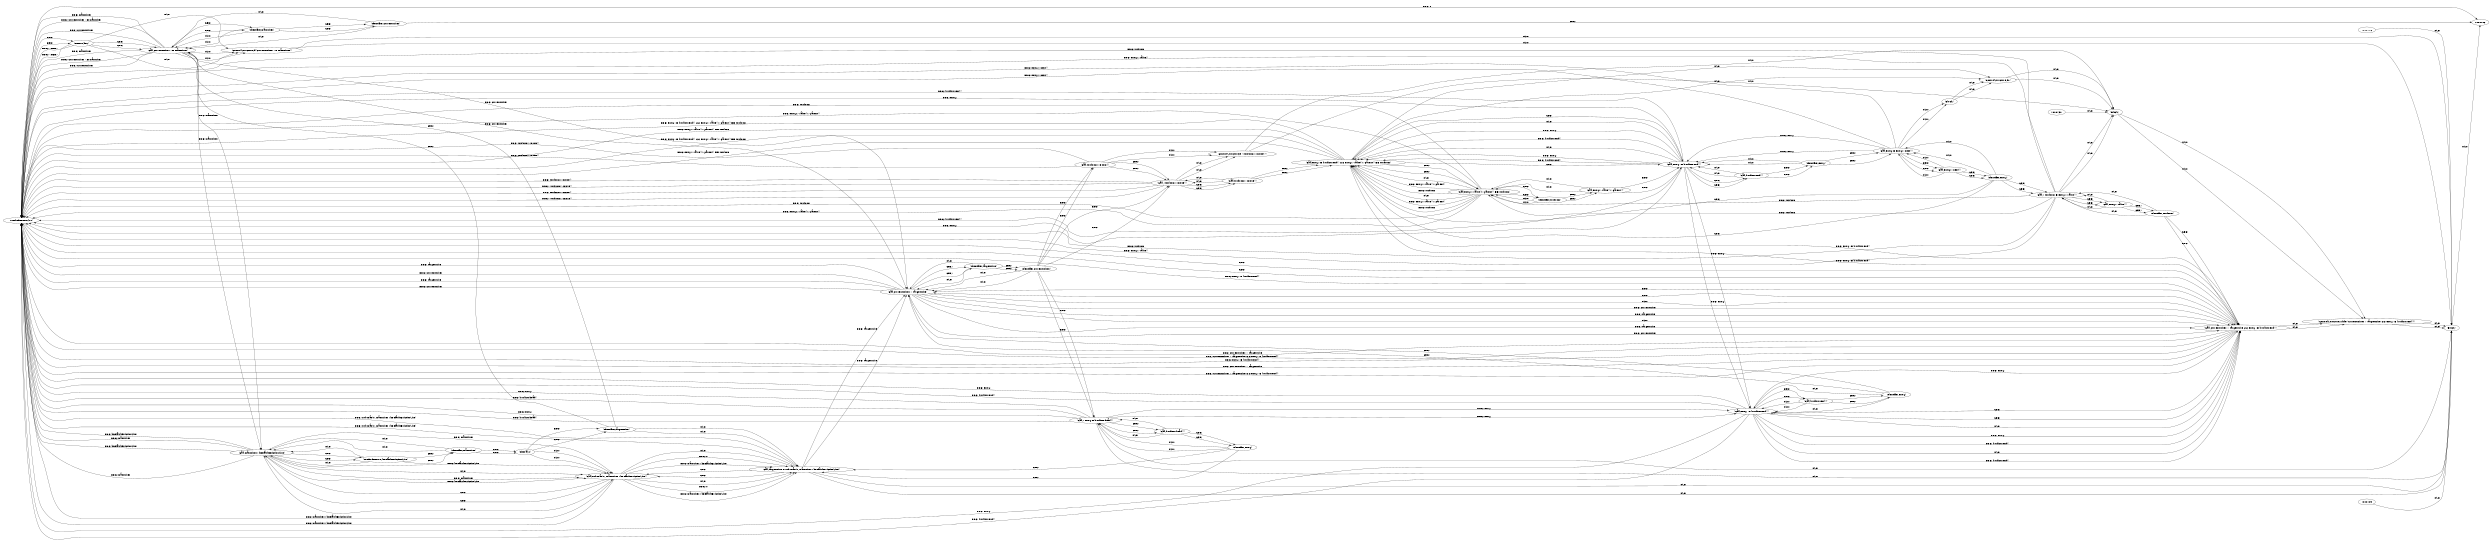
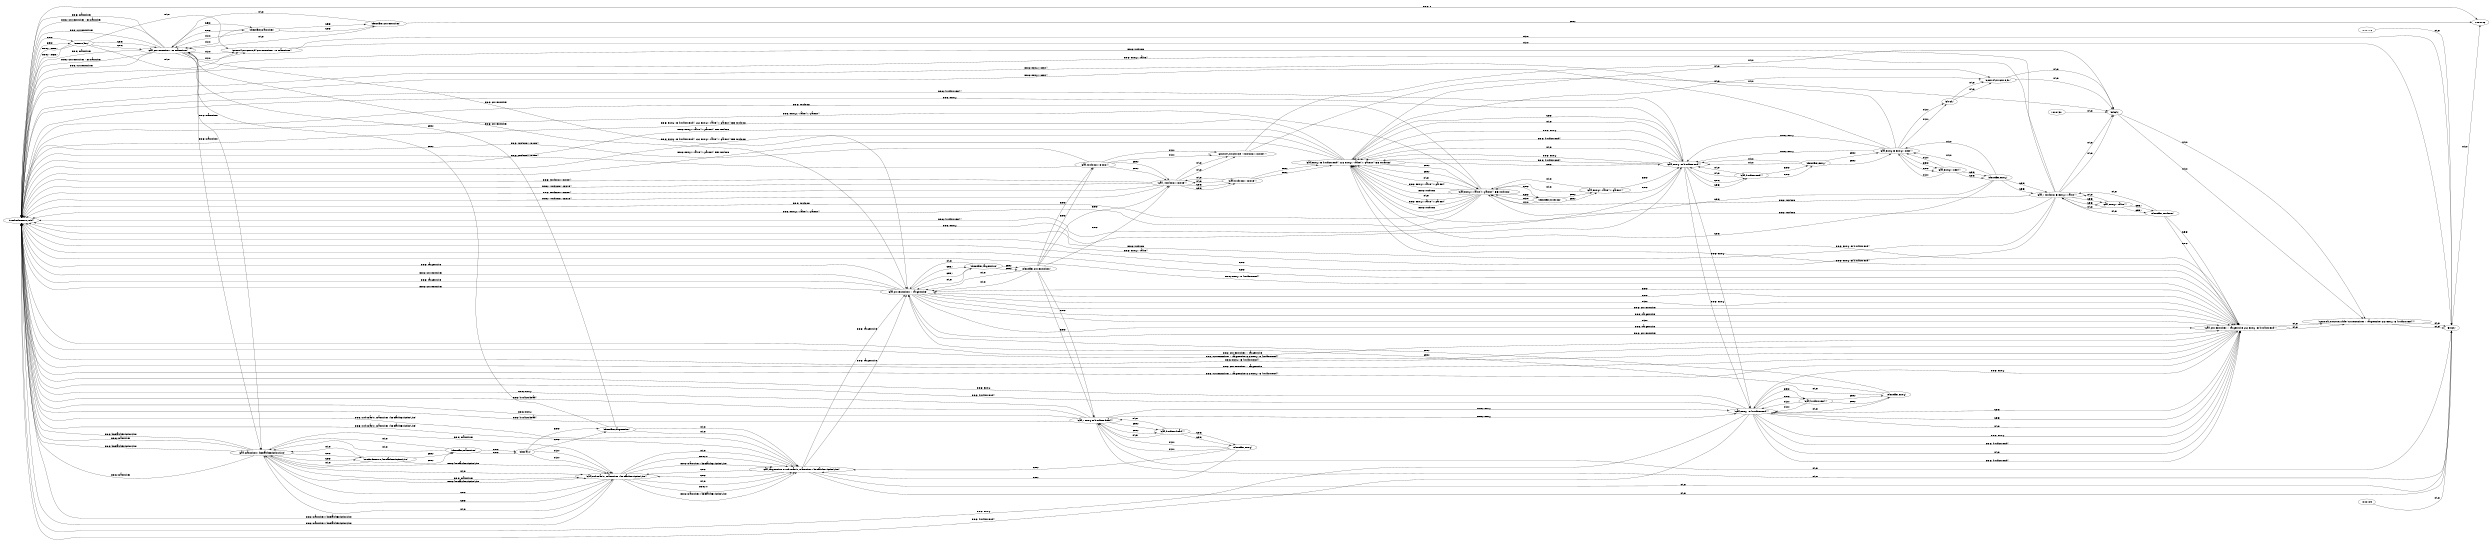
(21, 220) -> (21, 220)
